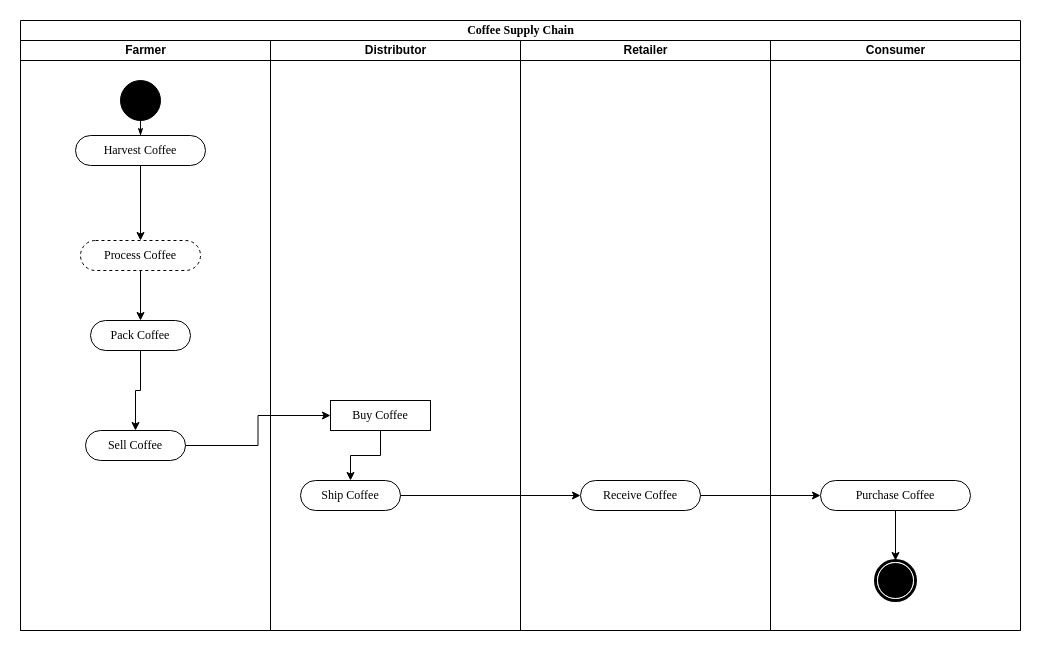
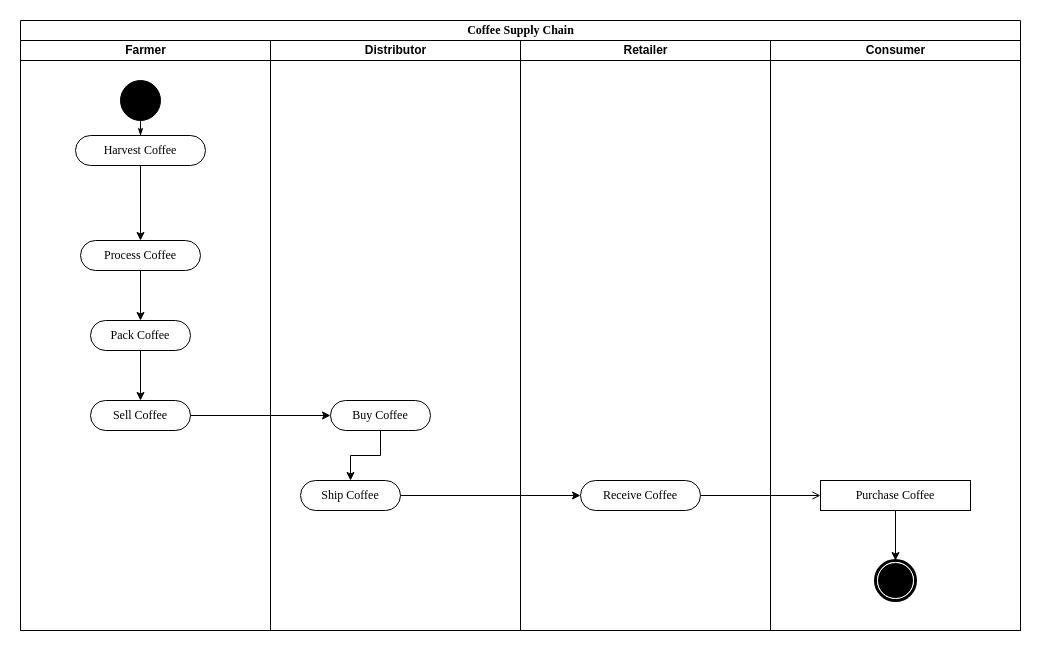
(141, 256) -> (141, 256)
(381, 416) -> (381, 416)
(136, 446) -> (141, 416)
(812, 496) -> (814, 496)
(896, 496) -> (896, 496)
